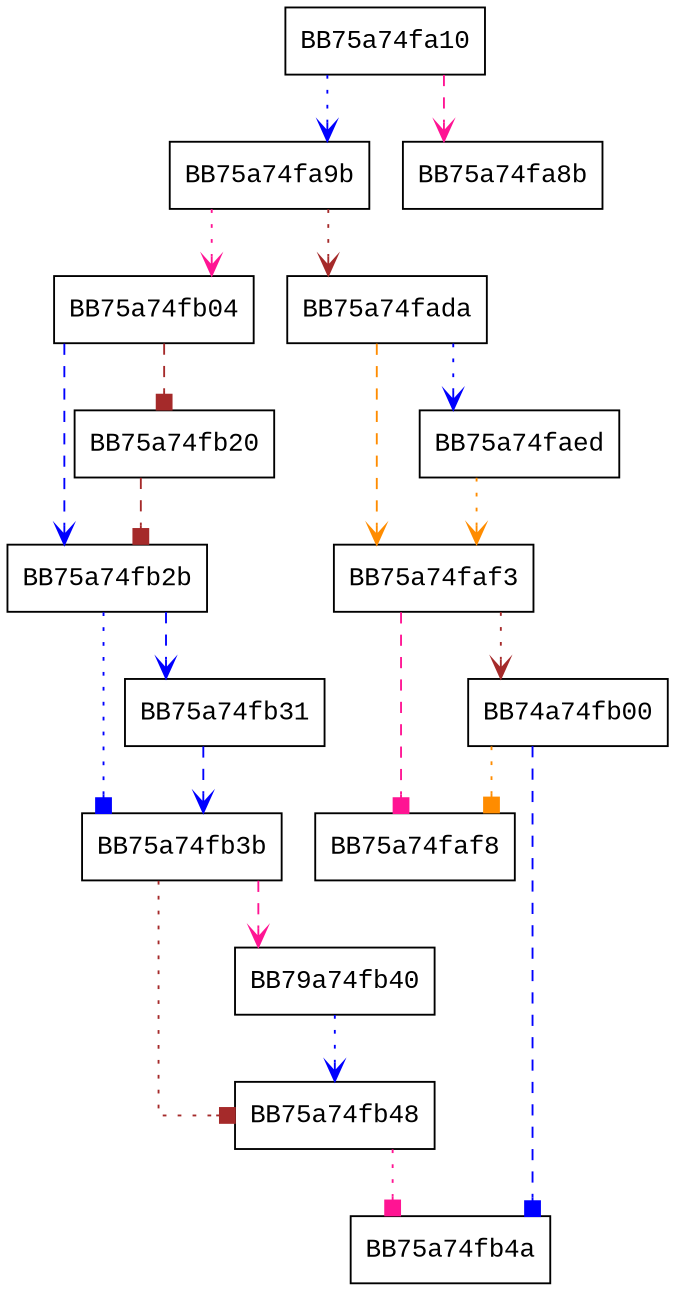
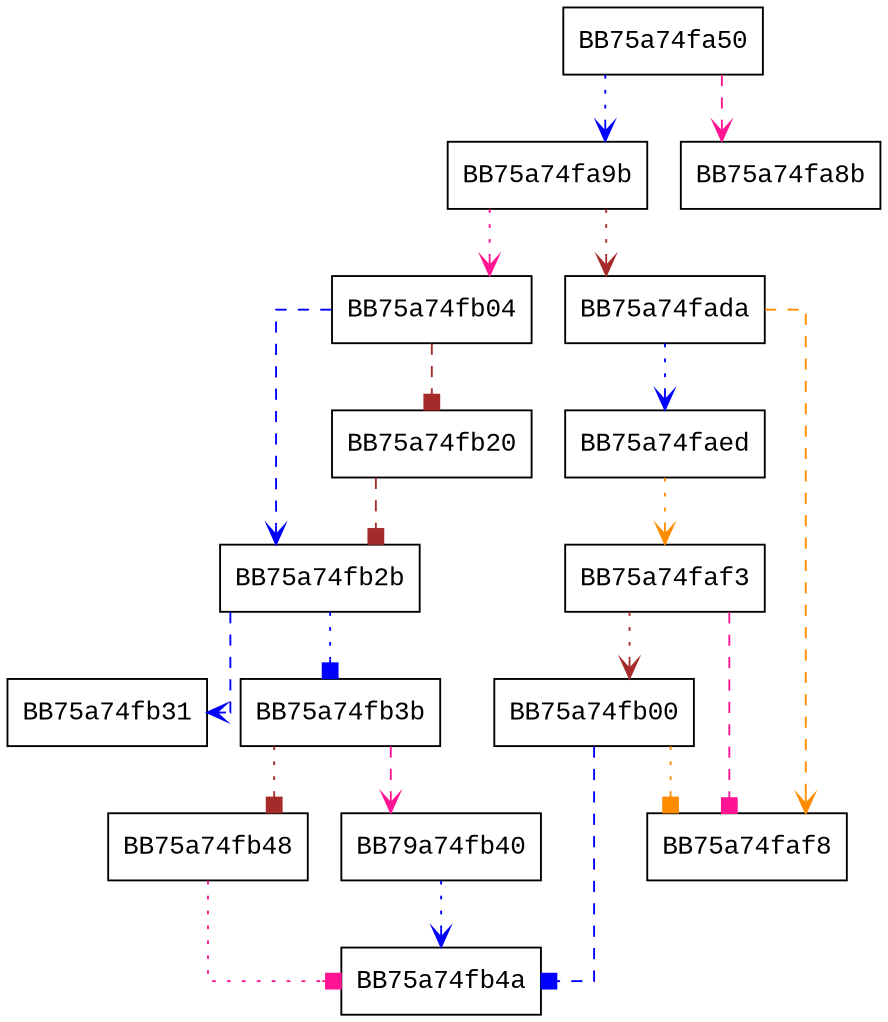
(385, 41) -> (663, 41)
(377, 435) -> (806, 532)
(568, 713) -> (594, 713)
(203, 770) -> none
(335, 1039) -> (441, 904)
